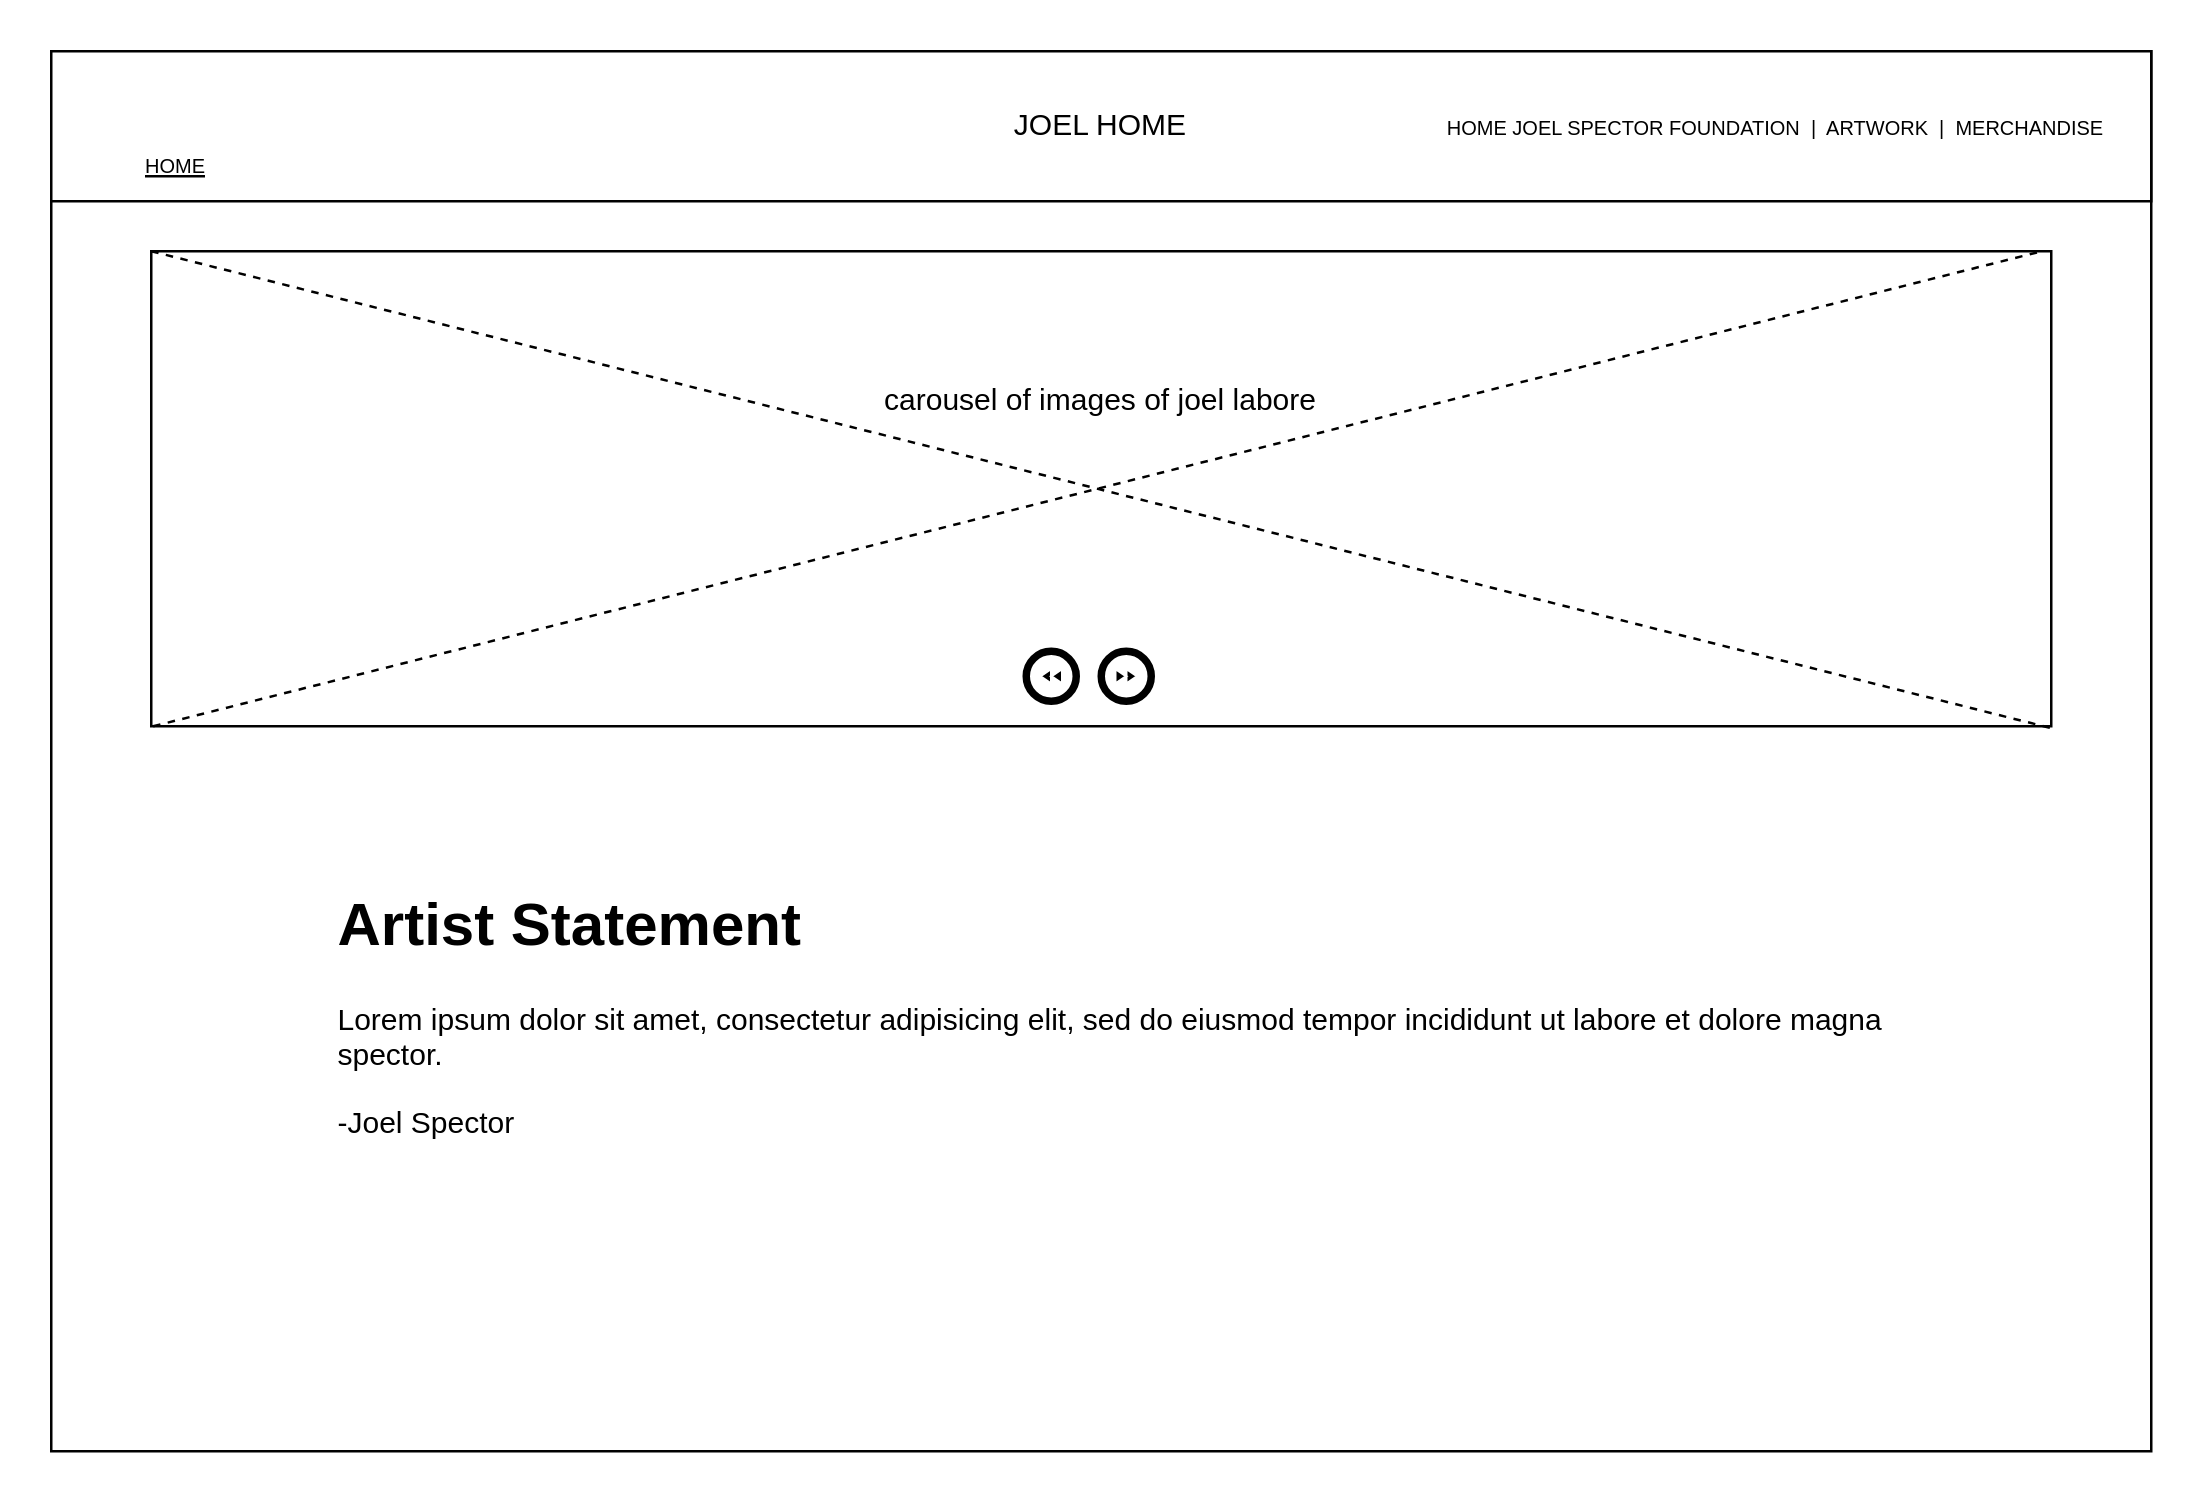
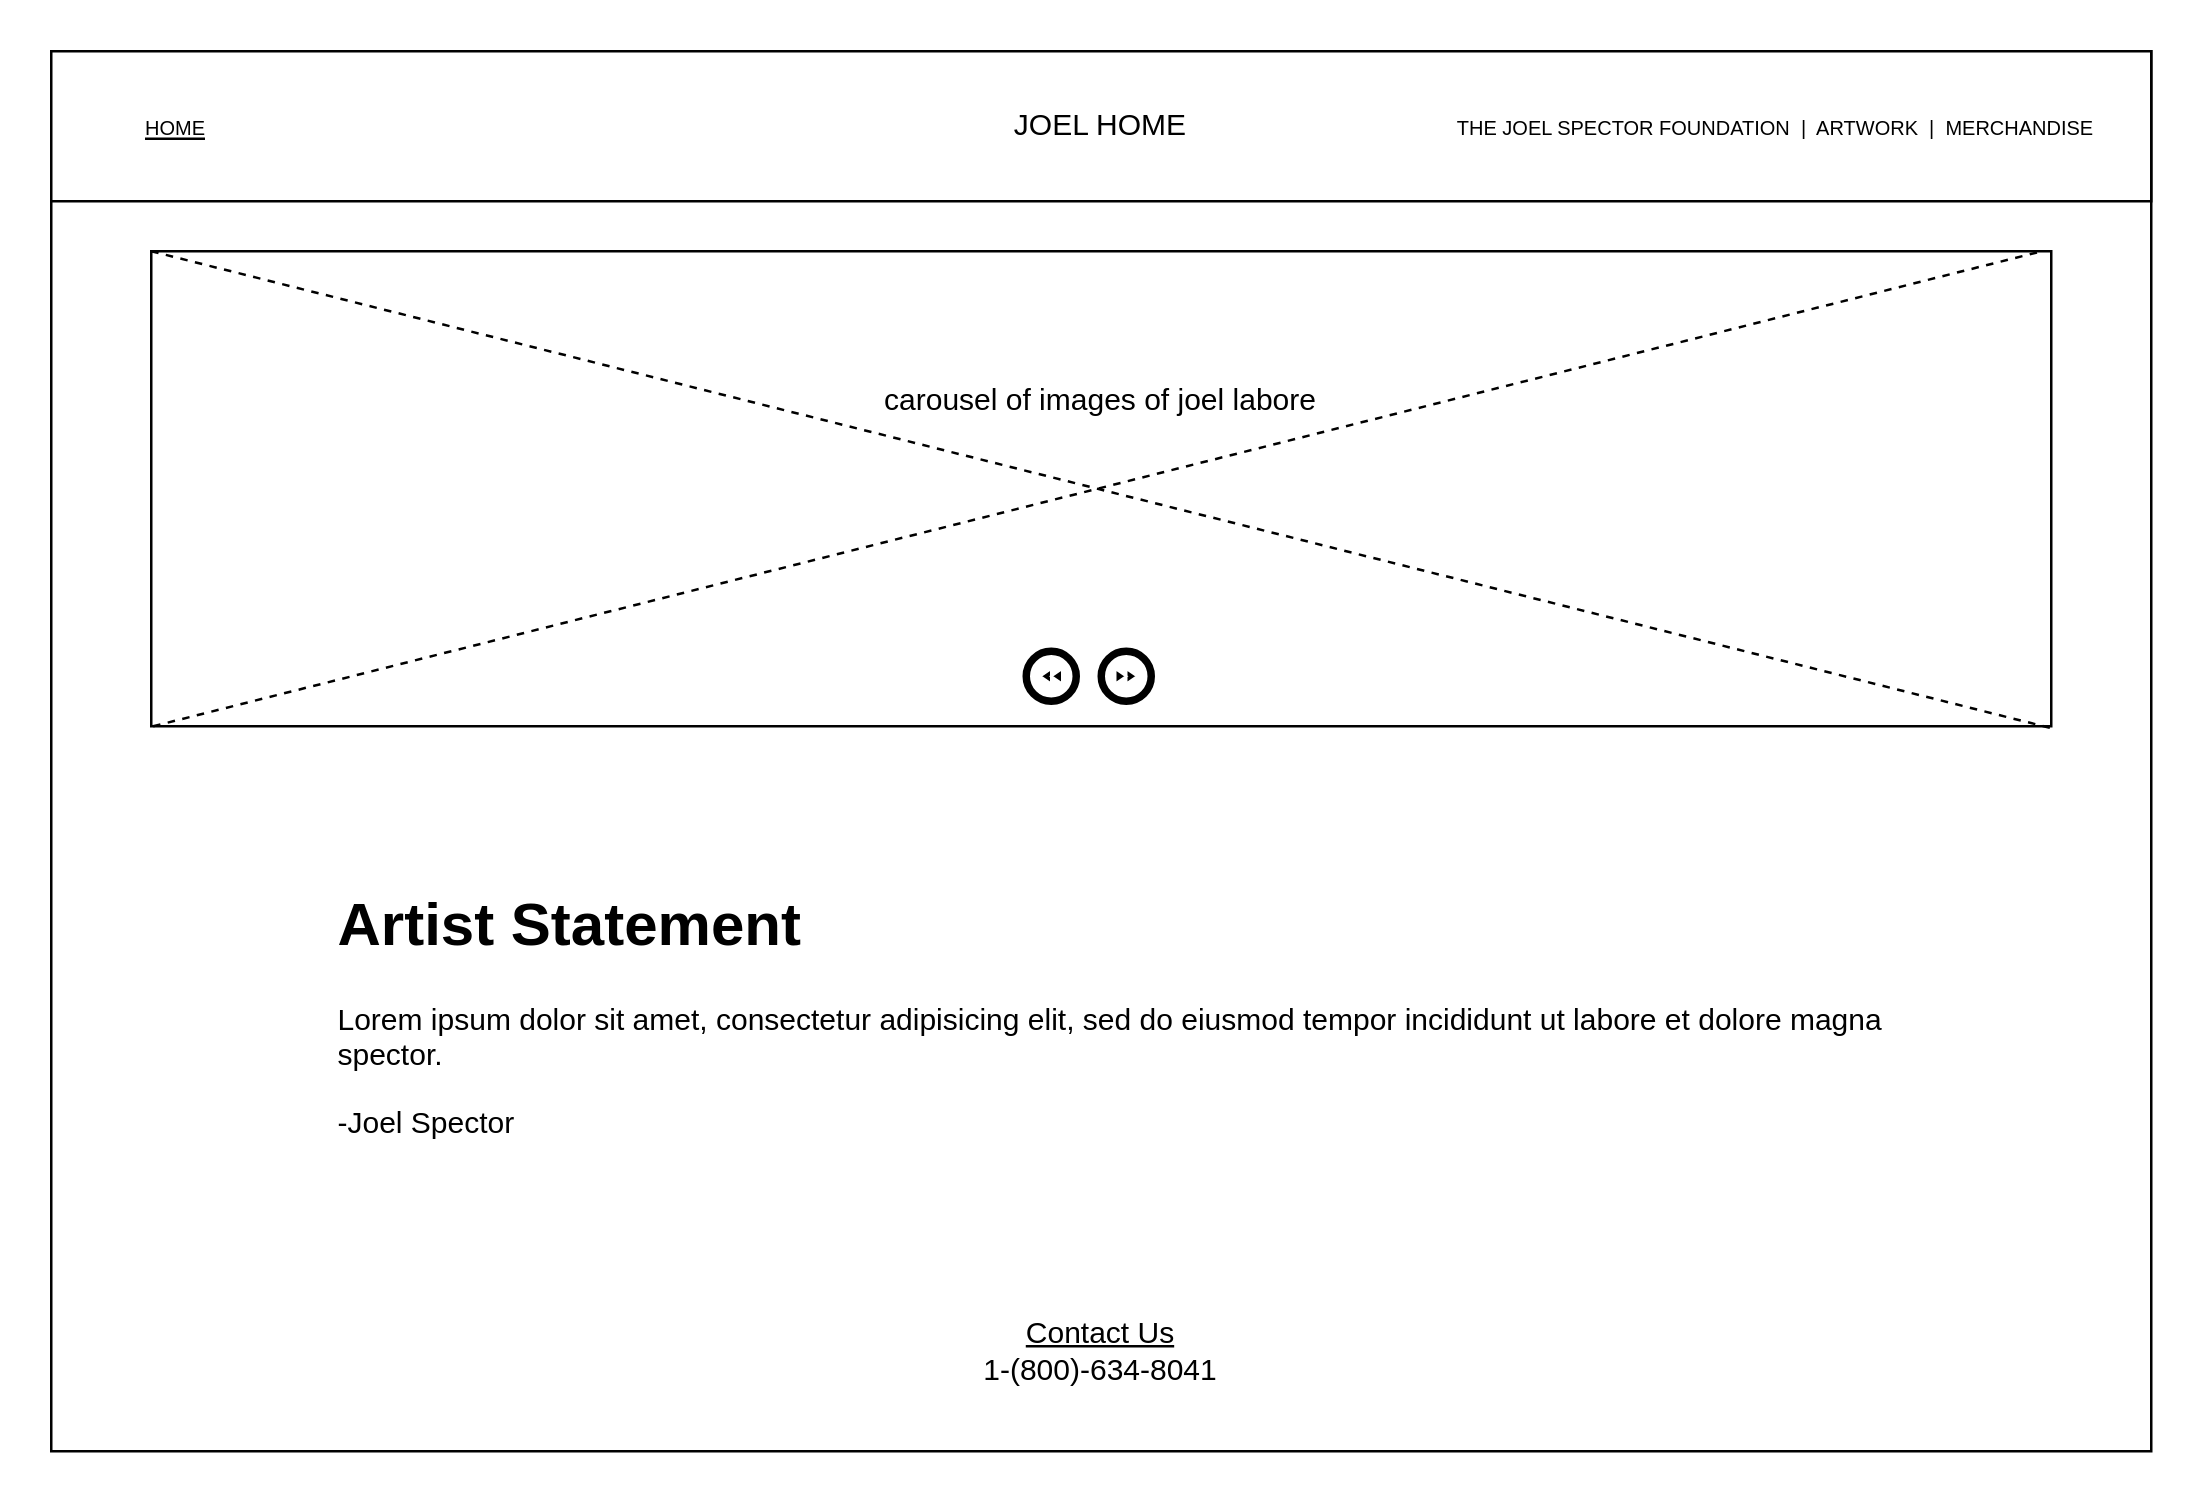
(1776, 126) -> (1776, 126)
(176, 164) -> (176, 126)
none -> (1101, 1351)
